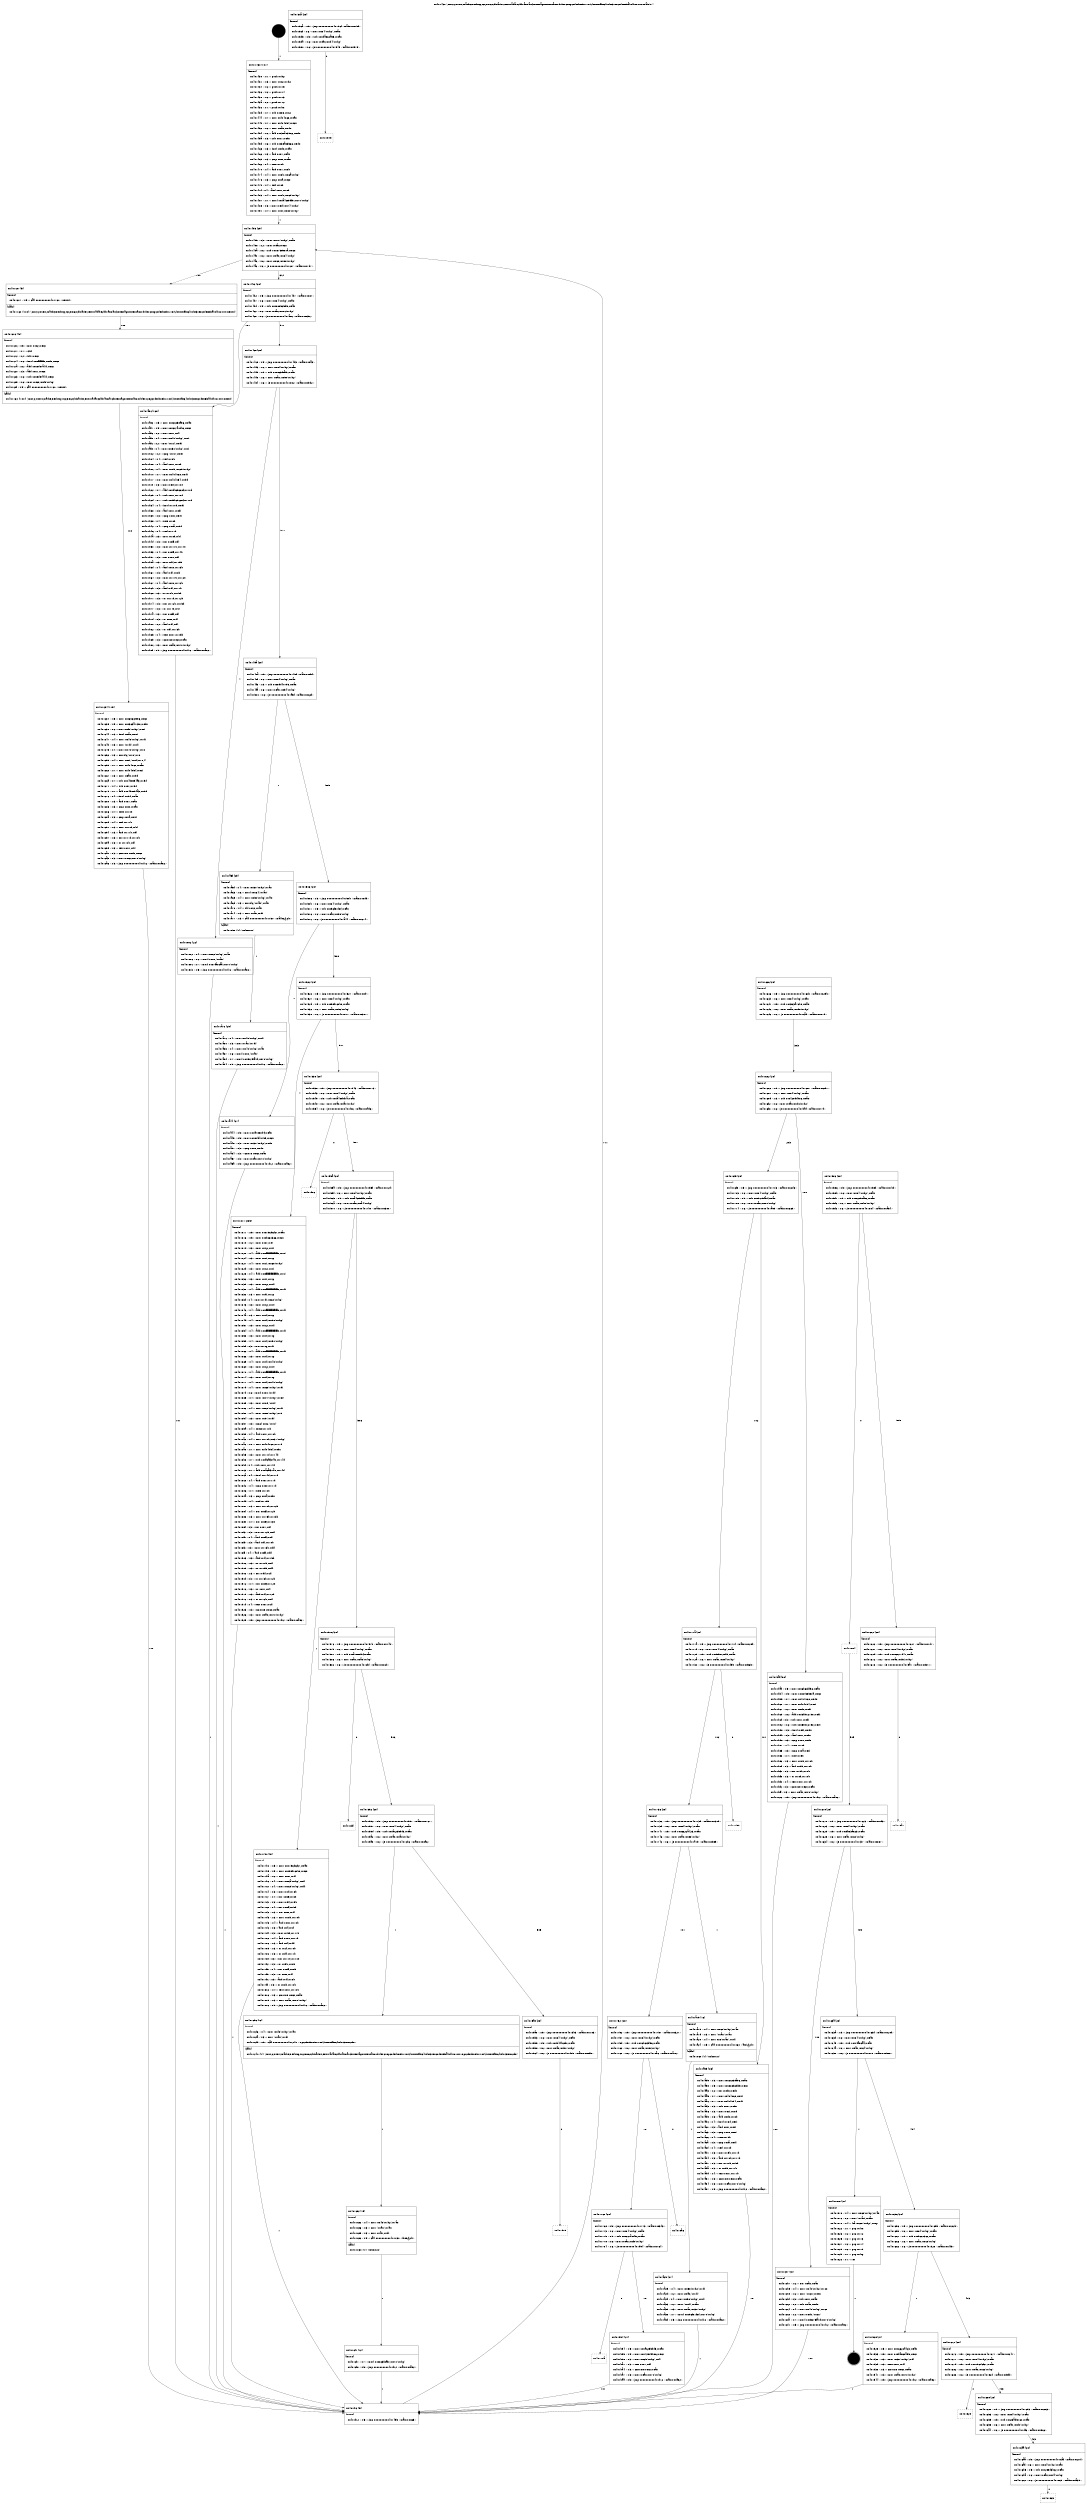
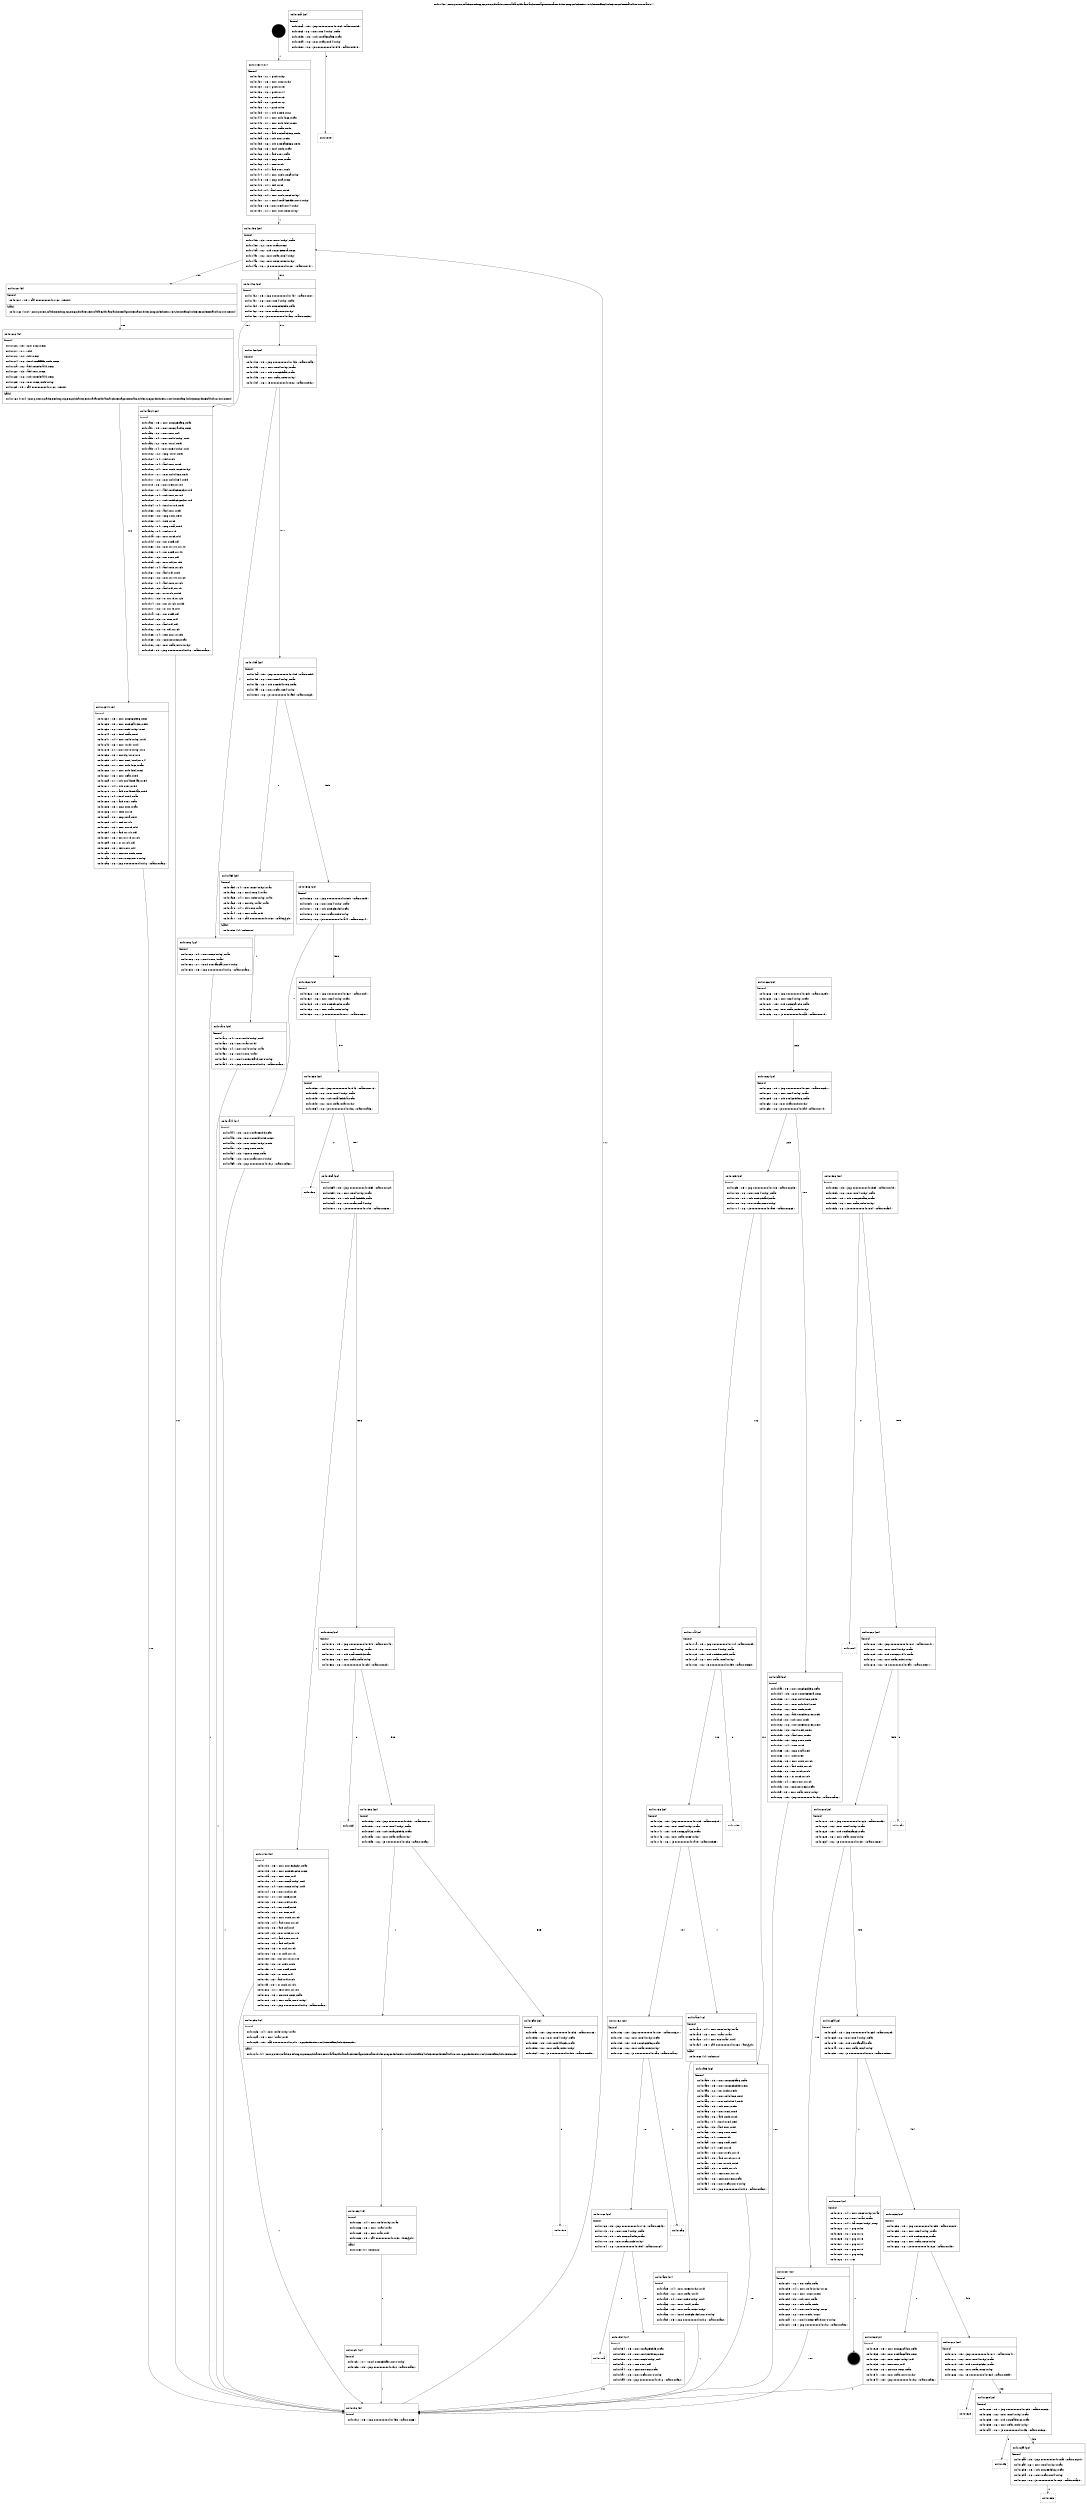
(268, 1420) -> none
(849, 1728) -> (874, 1736)
none -> (1000, 2464)
